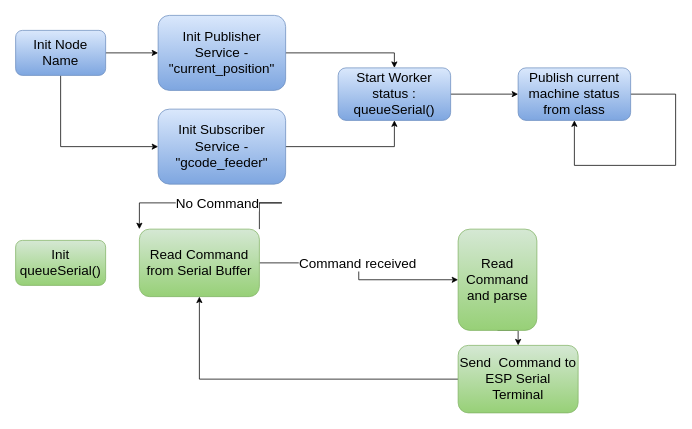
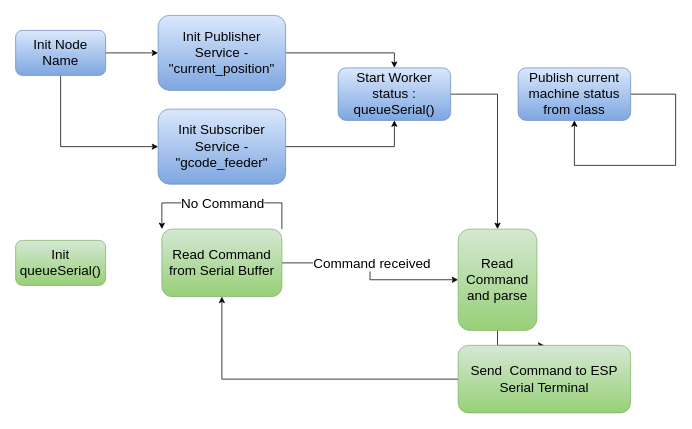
(497, 94) -> (497, 158)
(199, 263) -> (222, 263)
(518, 379) -> (544, 379)
